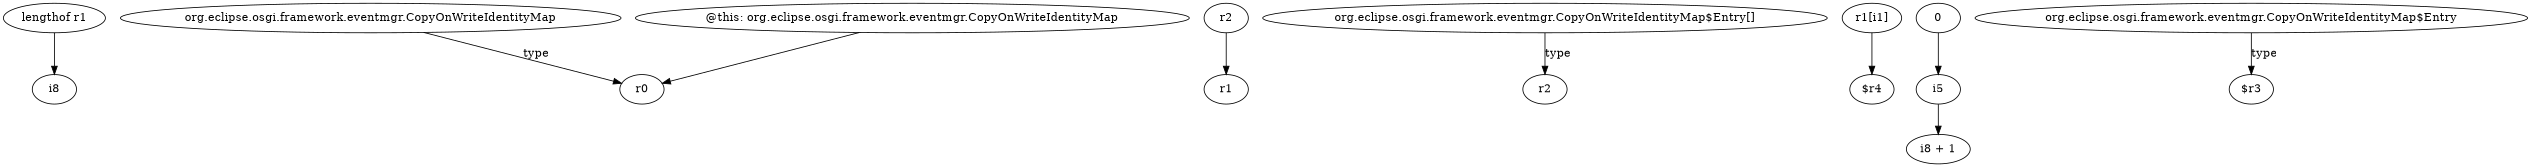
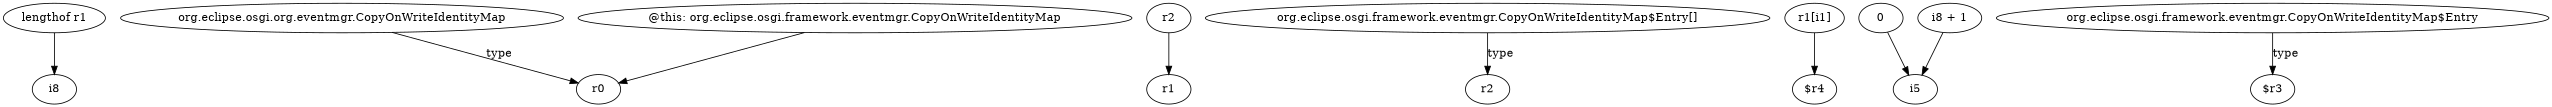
(371, 18) -> (342, 18)
(1938, 115) -> (1934, 50)
